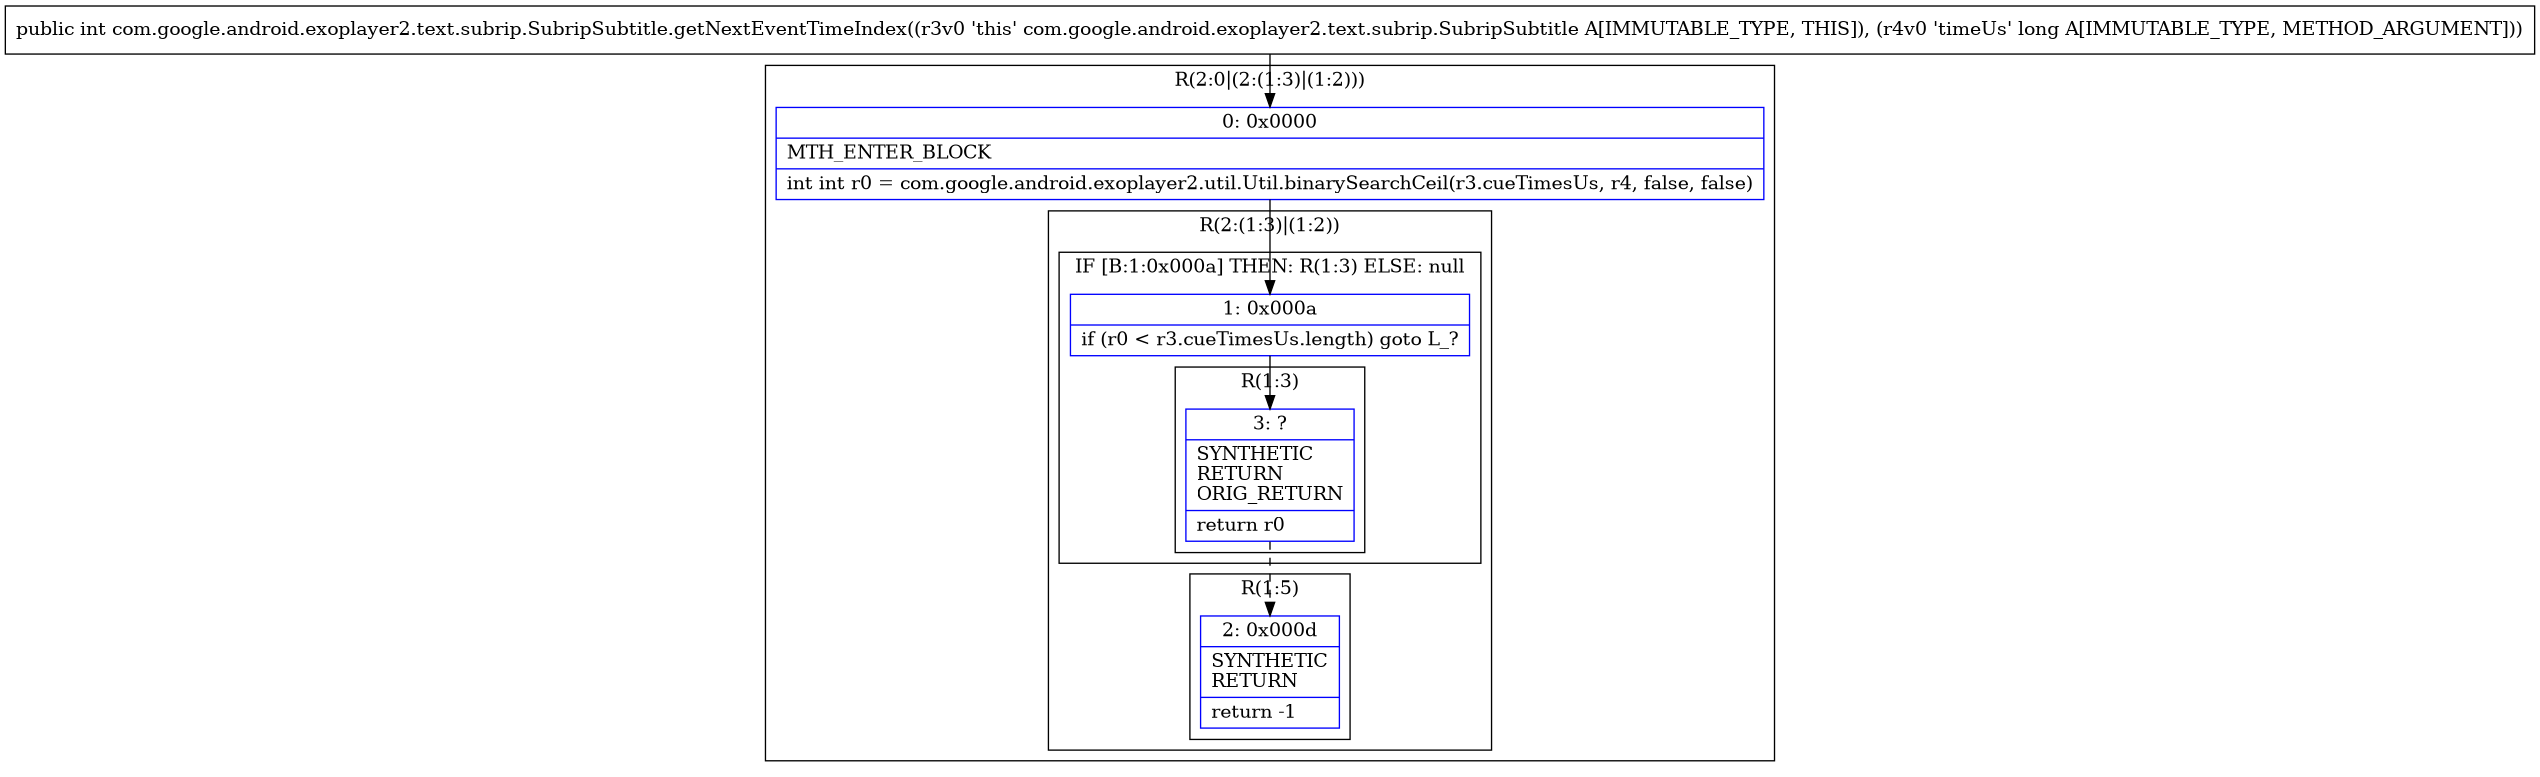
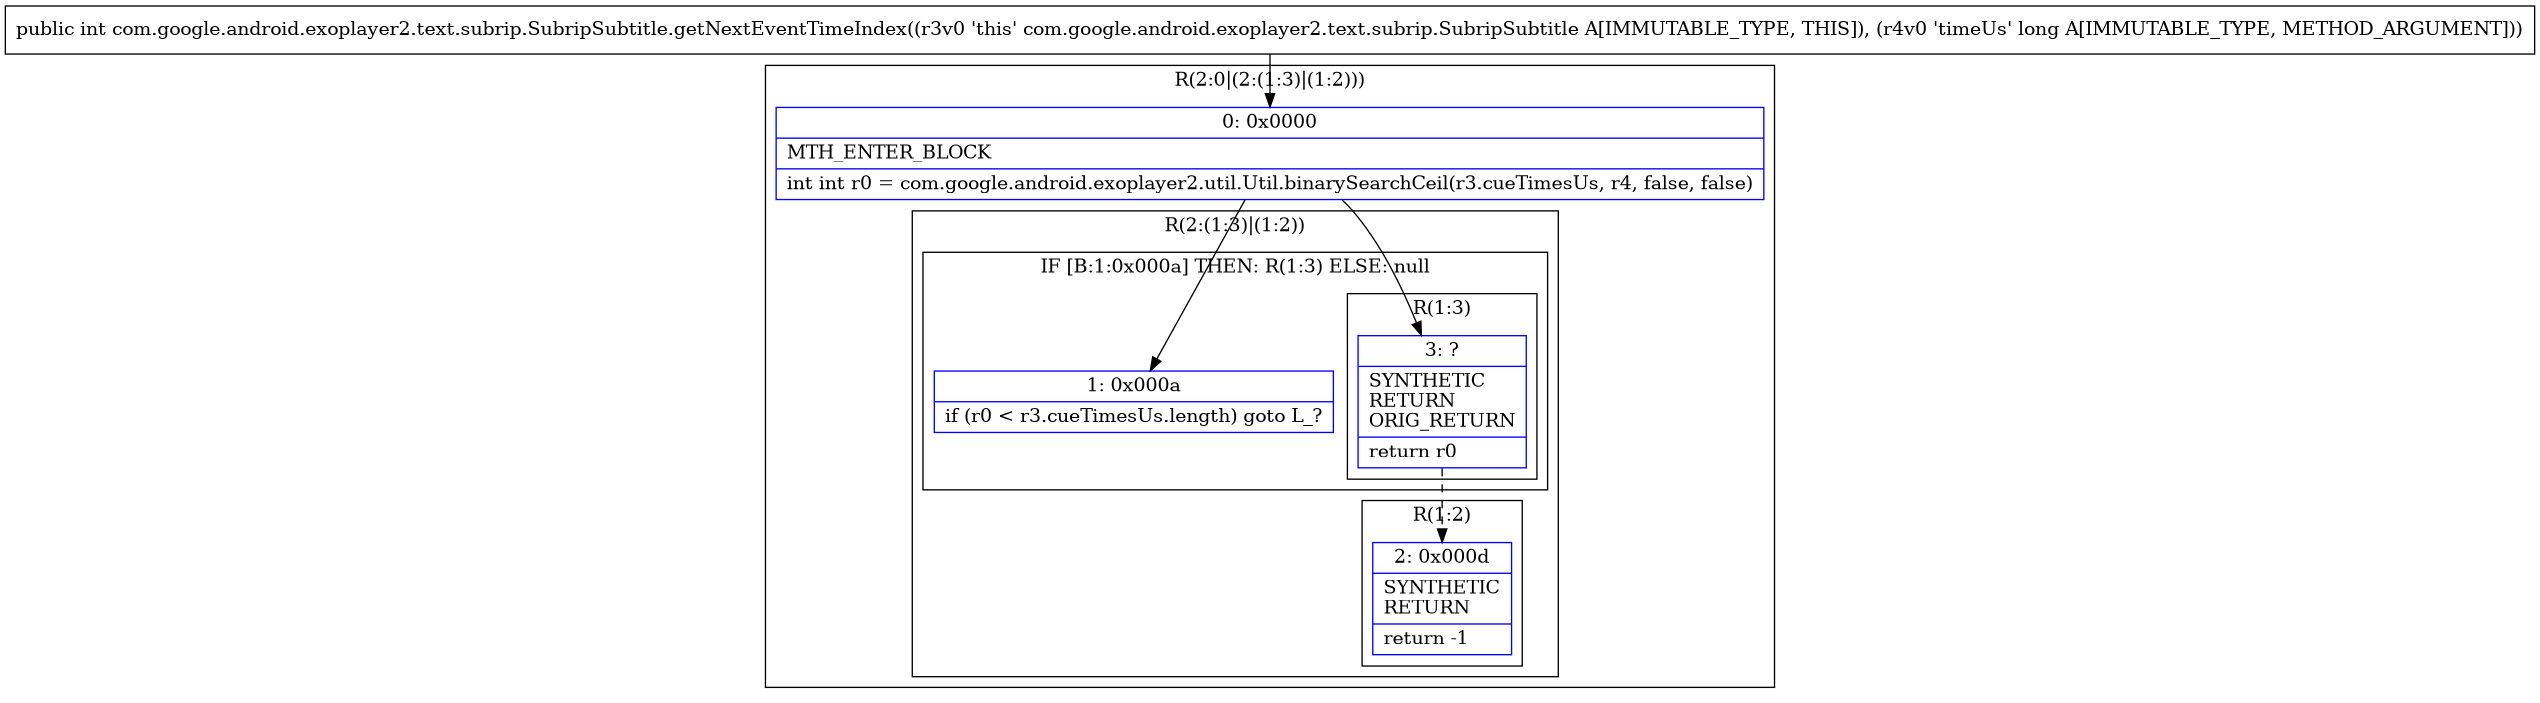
(1270, 376) -> (1387, 261)
(1270, 589) -> (1442, 516)
